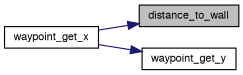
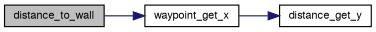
(113, 28) -> (119, 16)
(189, 59) -> (325, 16)
